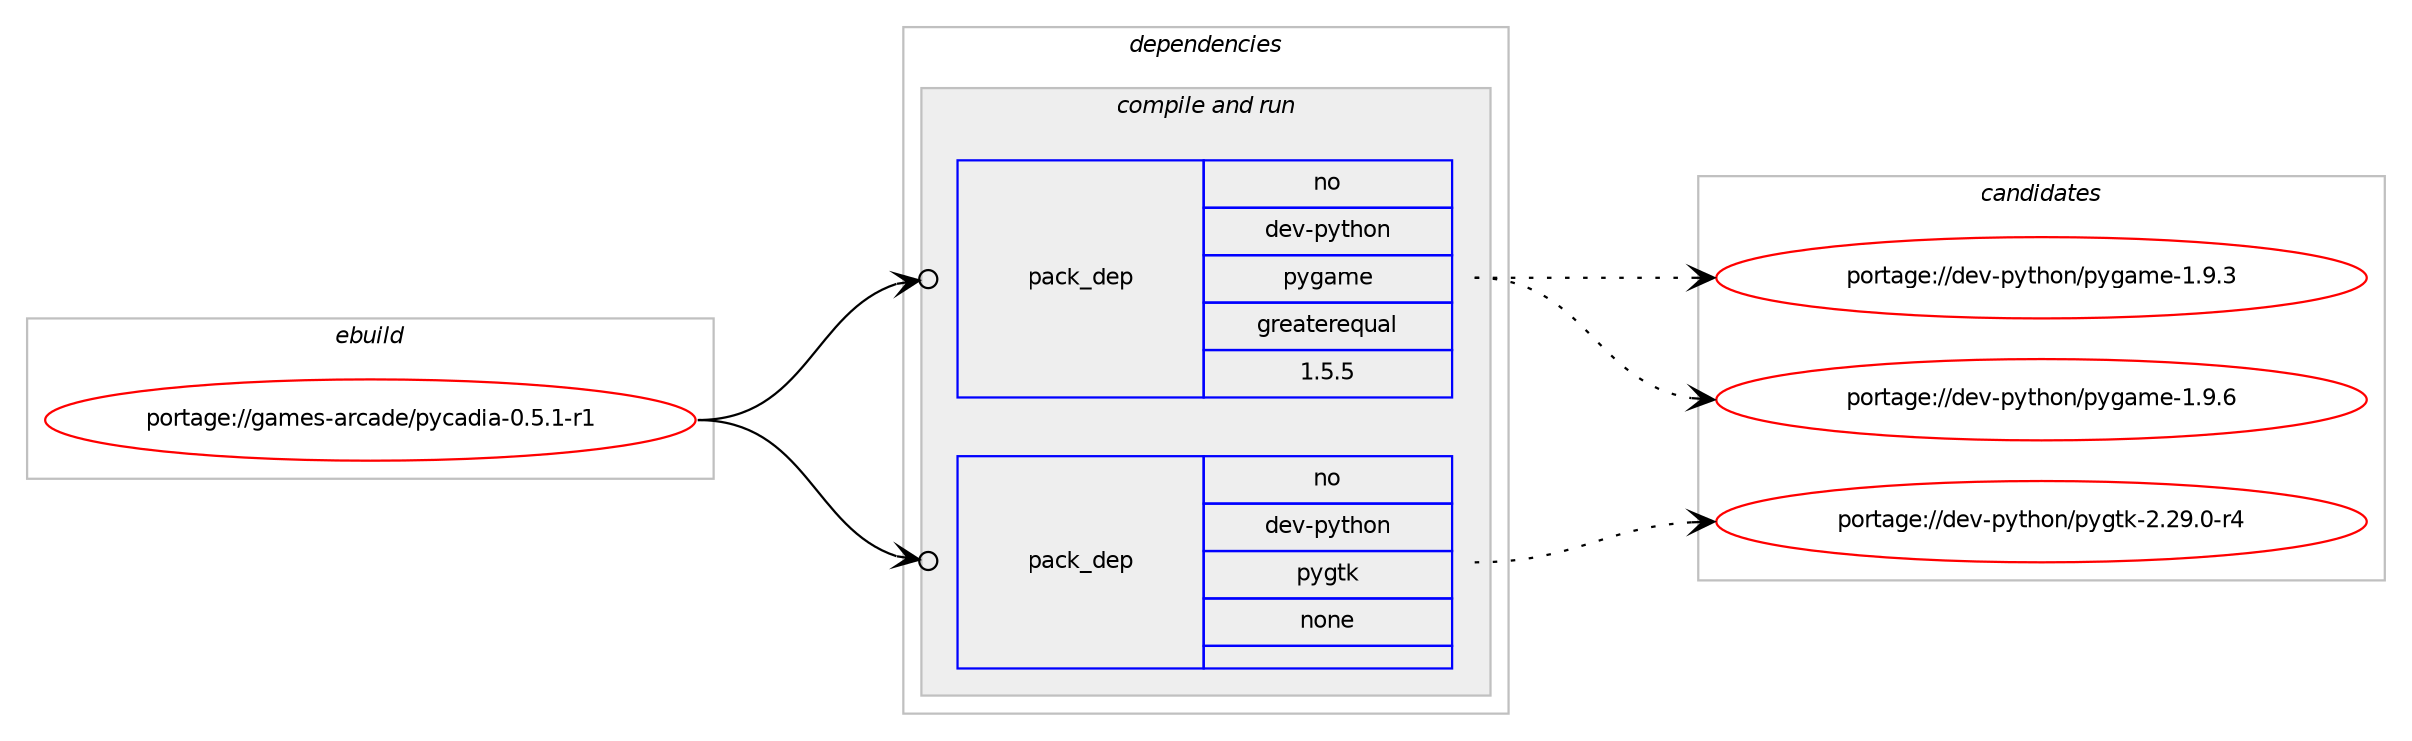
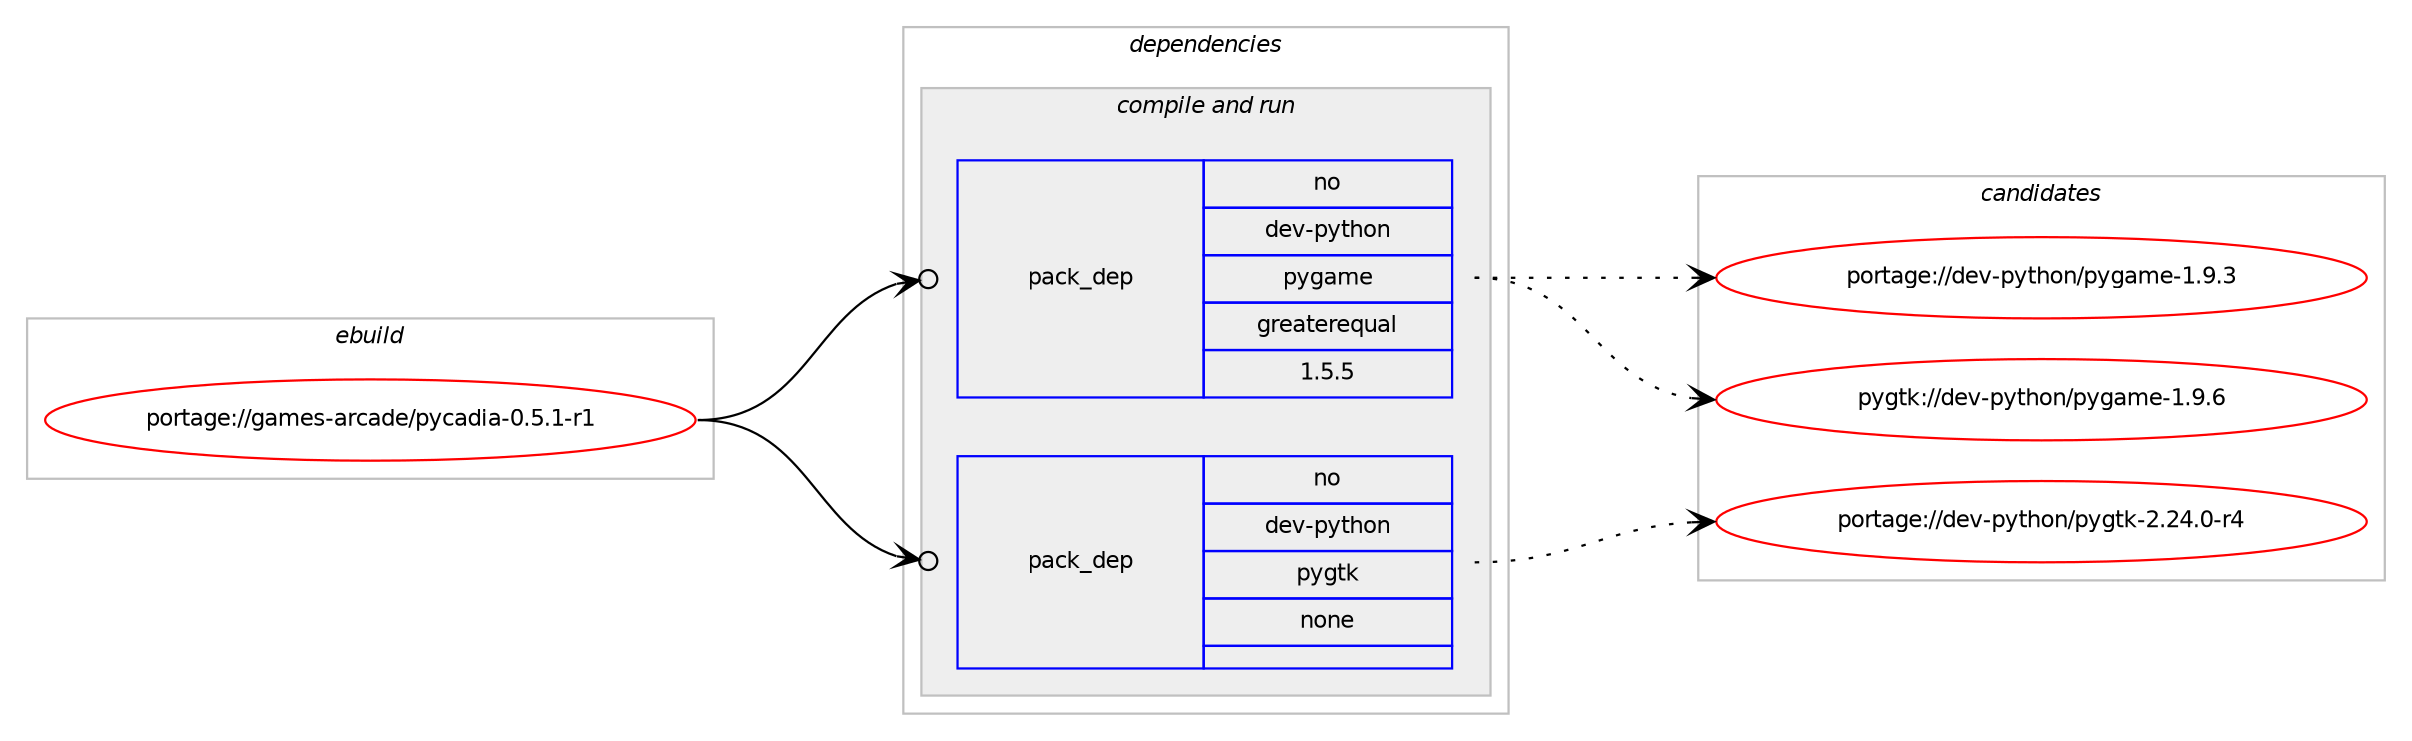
(2042, 400) -> (2042, 400)
(2042, 522) -> (2042, 522)
